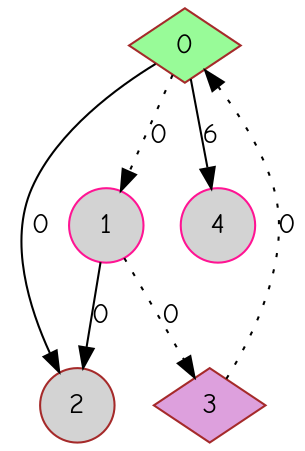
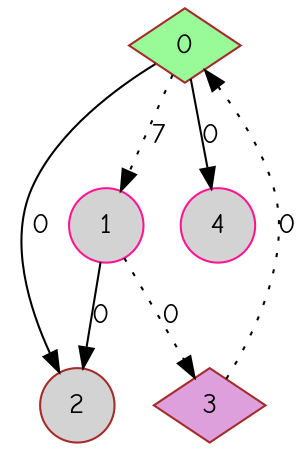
(159, 135) -> (159, 135)
(211, 135) -> (211, 135)
